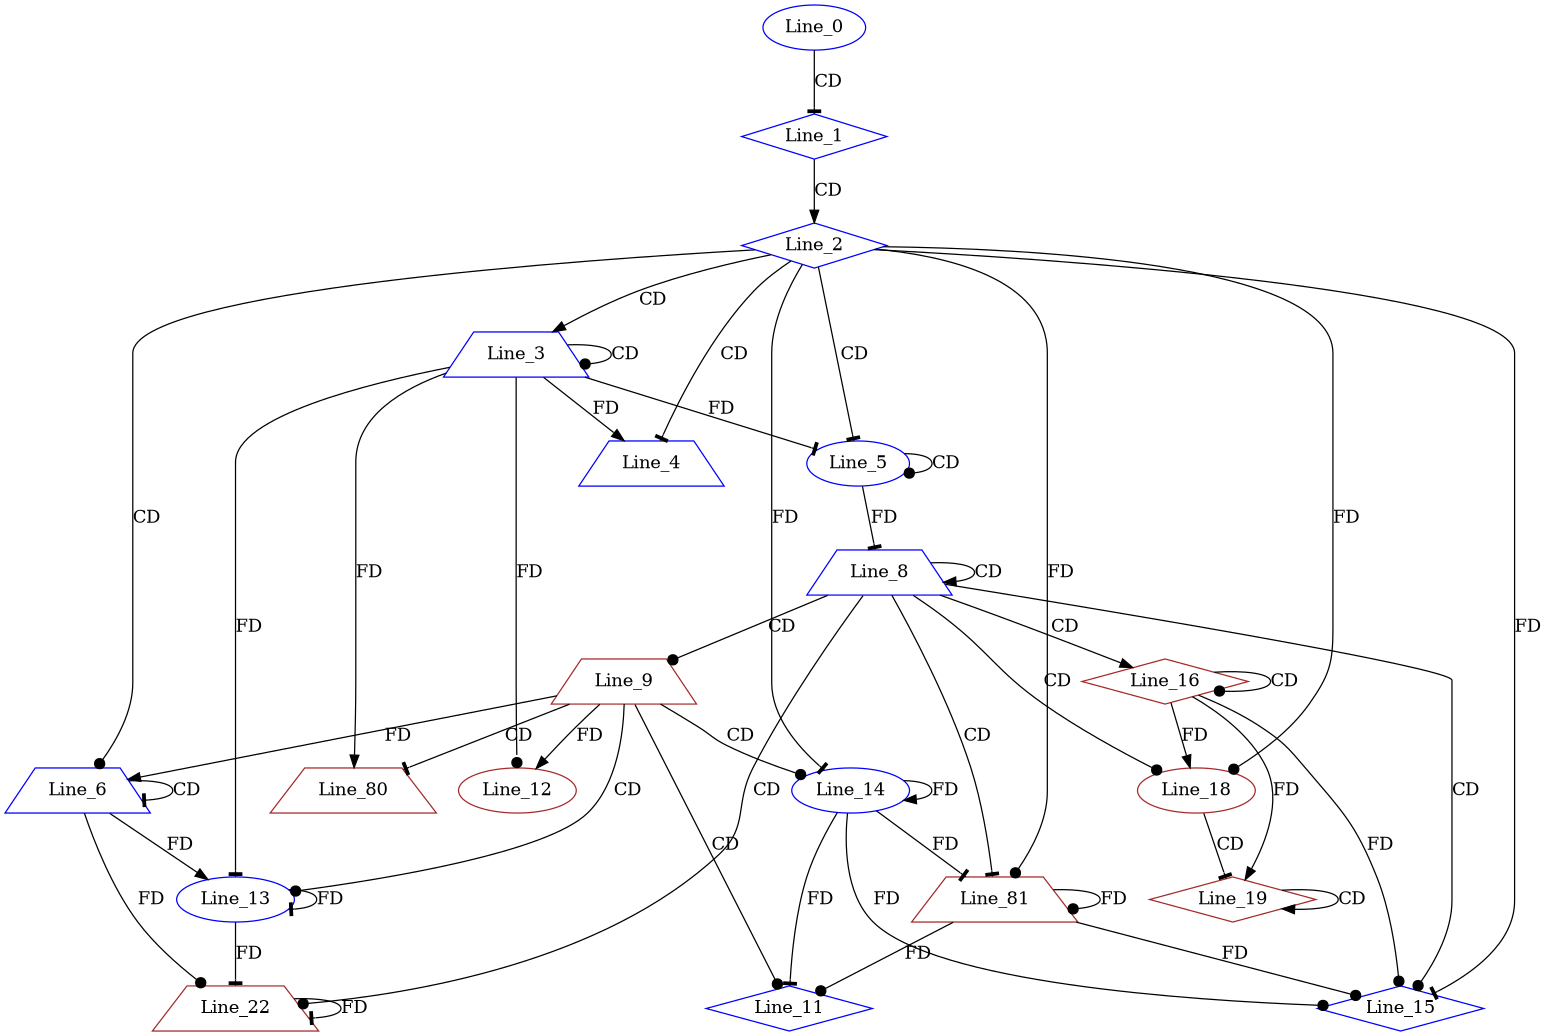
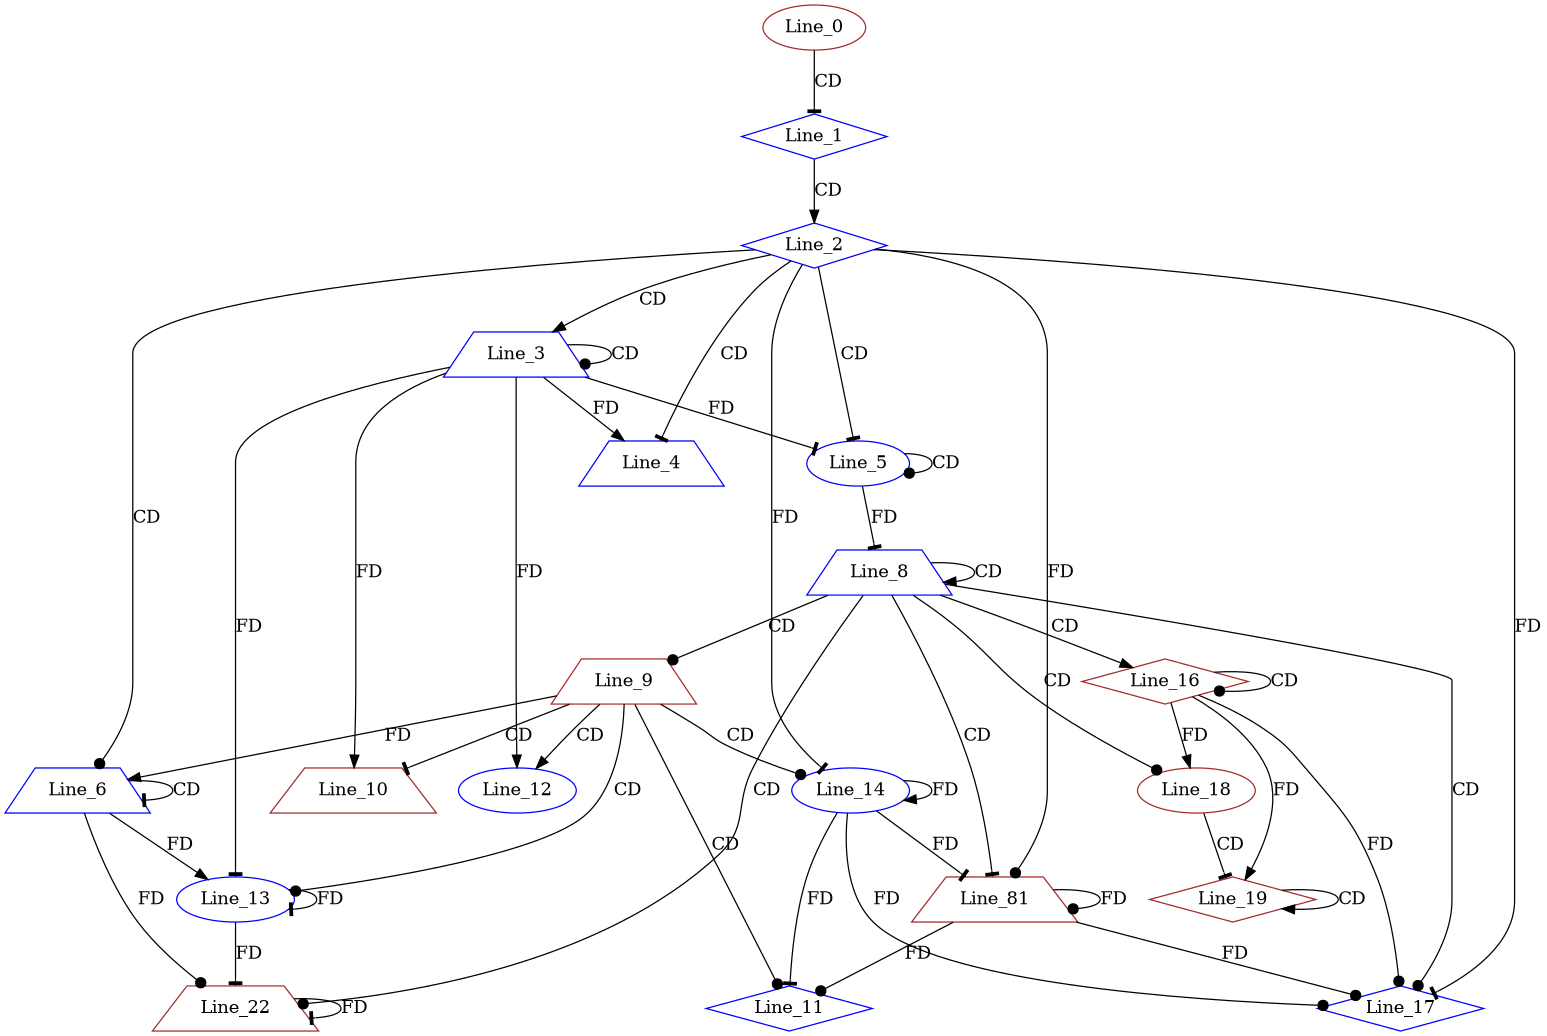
(814, 28) -> (814, 28)
(1327, 339) -> none
(516, 566) -> (516, 566)
(590, 736) -> (590, 736)
(353, 791) -> (353, 791)
(517, 791) -> (517, 791)
(1401, 1008) -> (1401, 1008)
